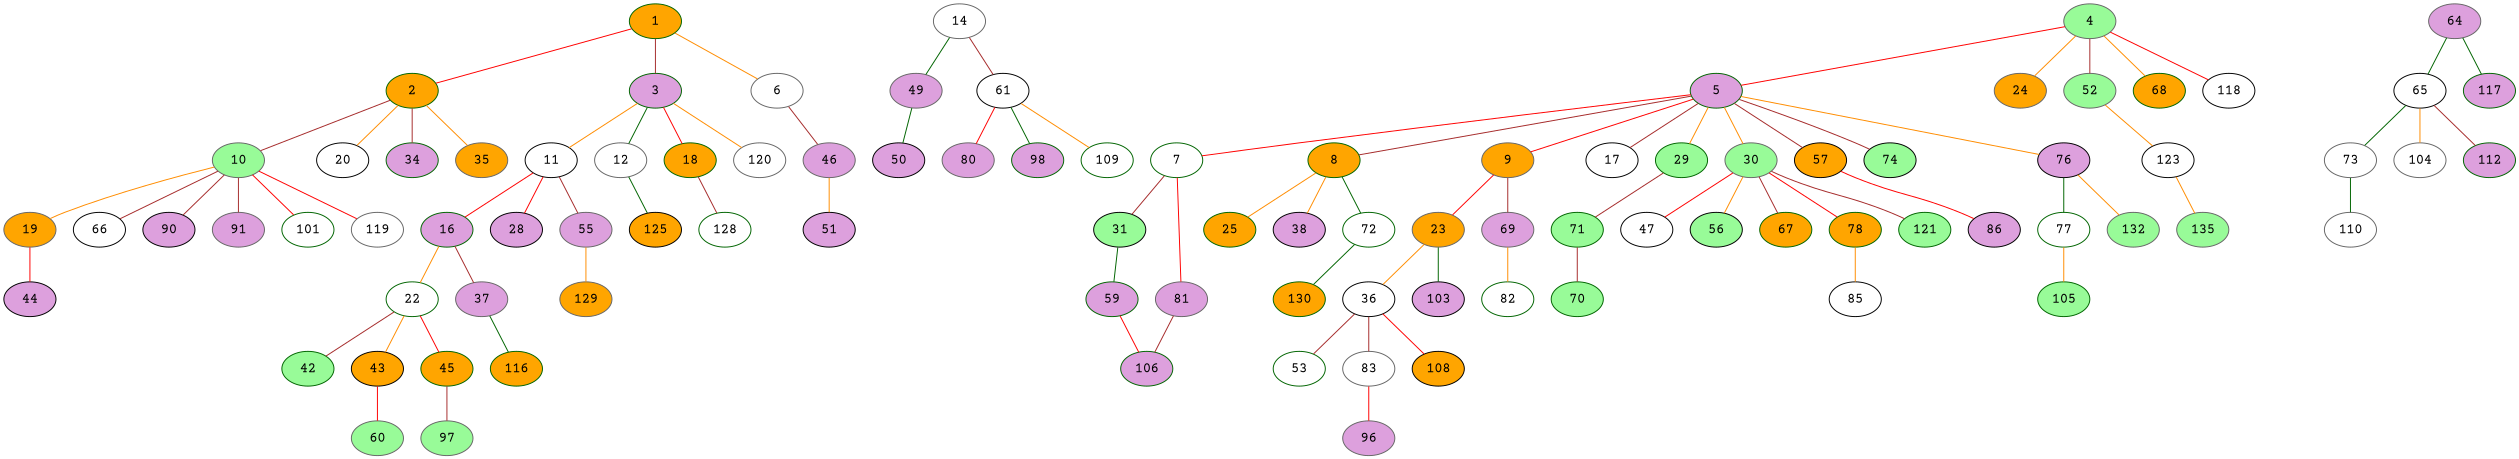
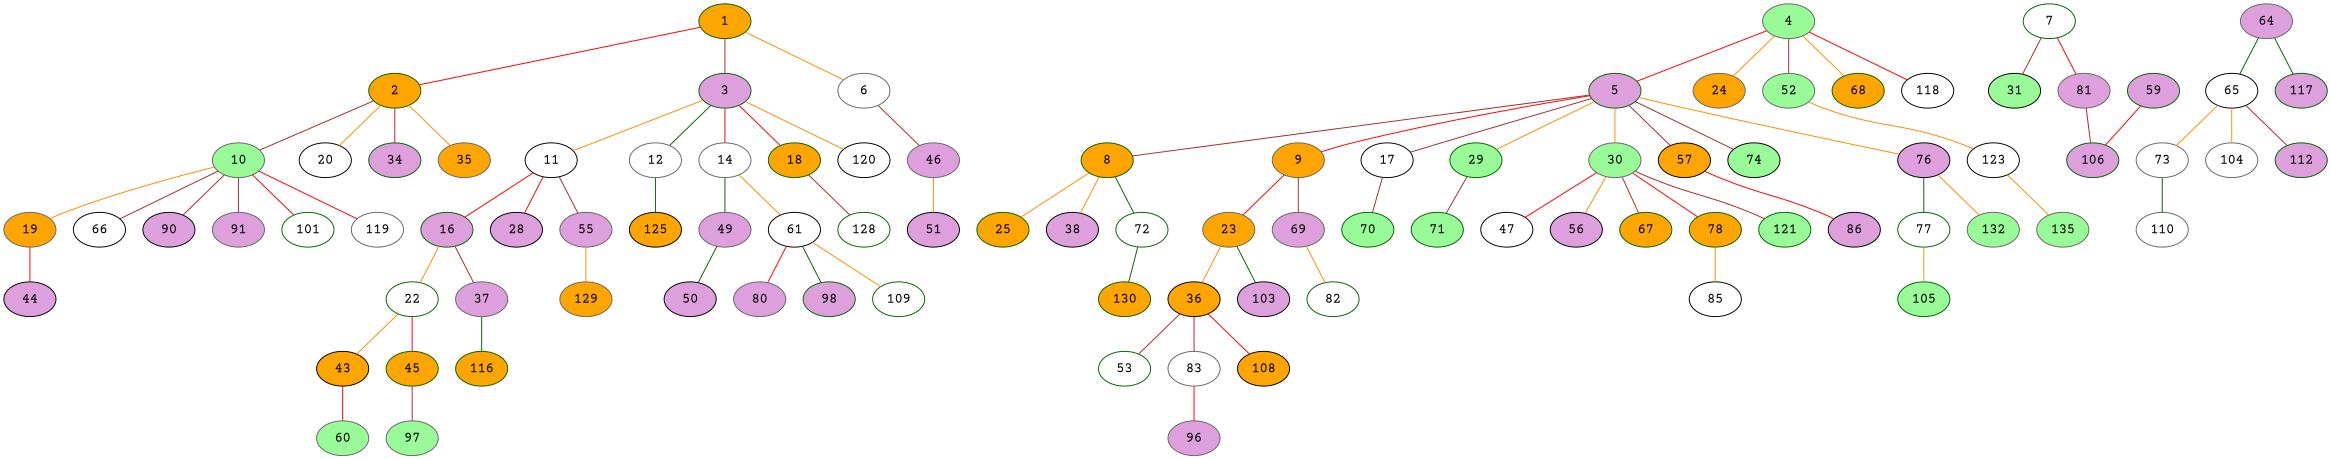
(981, 56) -> (760, 195)
(1446, 124) -> none
(2385, 125) -> (2197, 125)
none -> (725, 126)
(760, 160) -> (864, 160)
(1716, 230) -> (1576, 230)
(1116, 265) -> none
(1577, 265) -> (1377, 195)
(1369, 299) -> (1194, 299)
(308, 369) -> none
